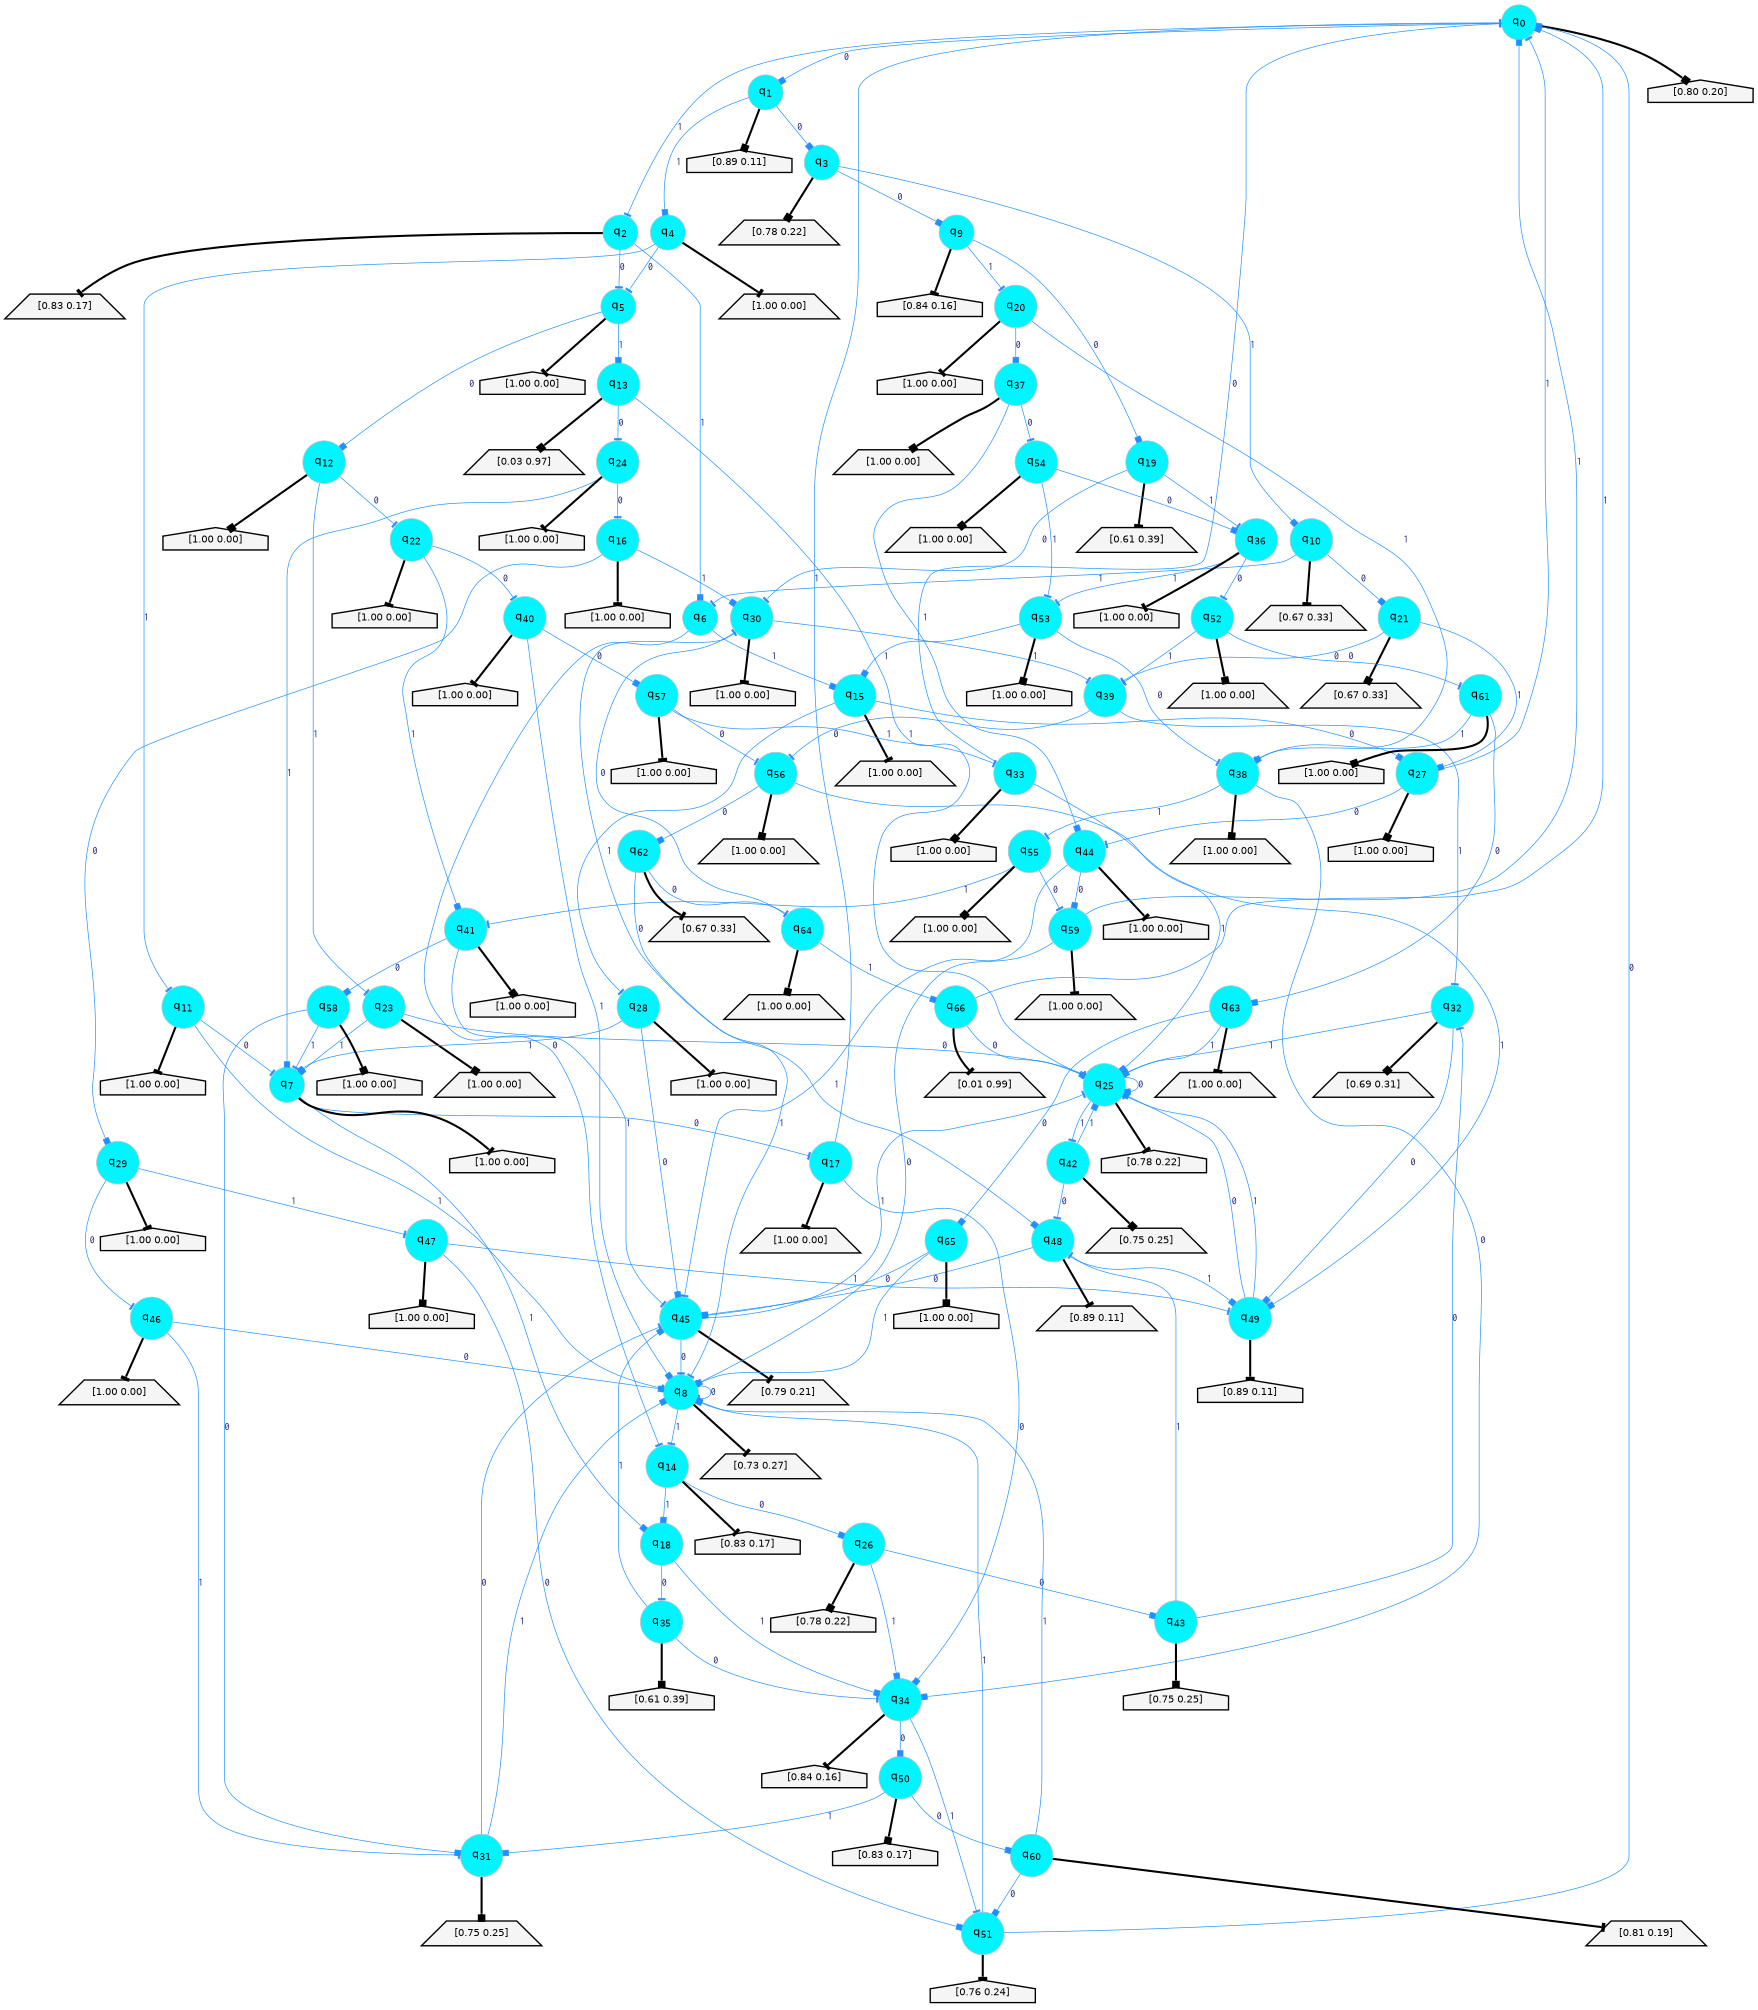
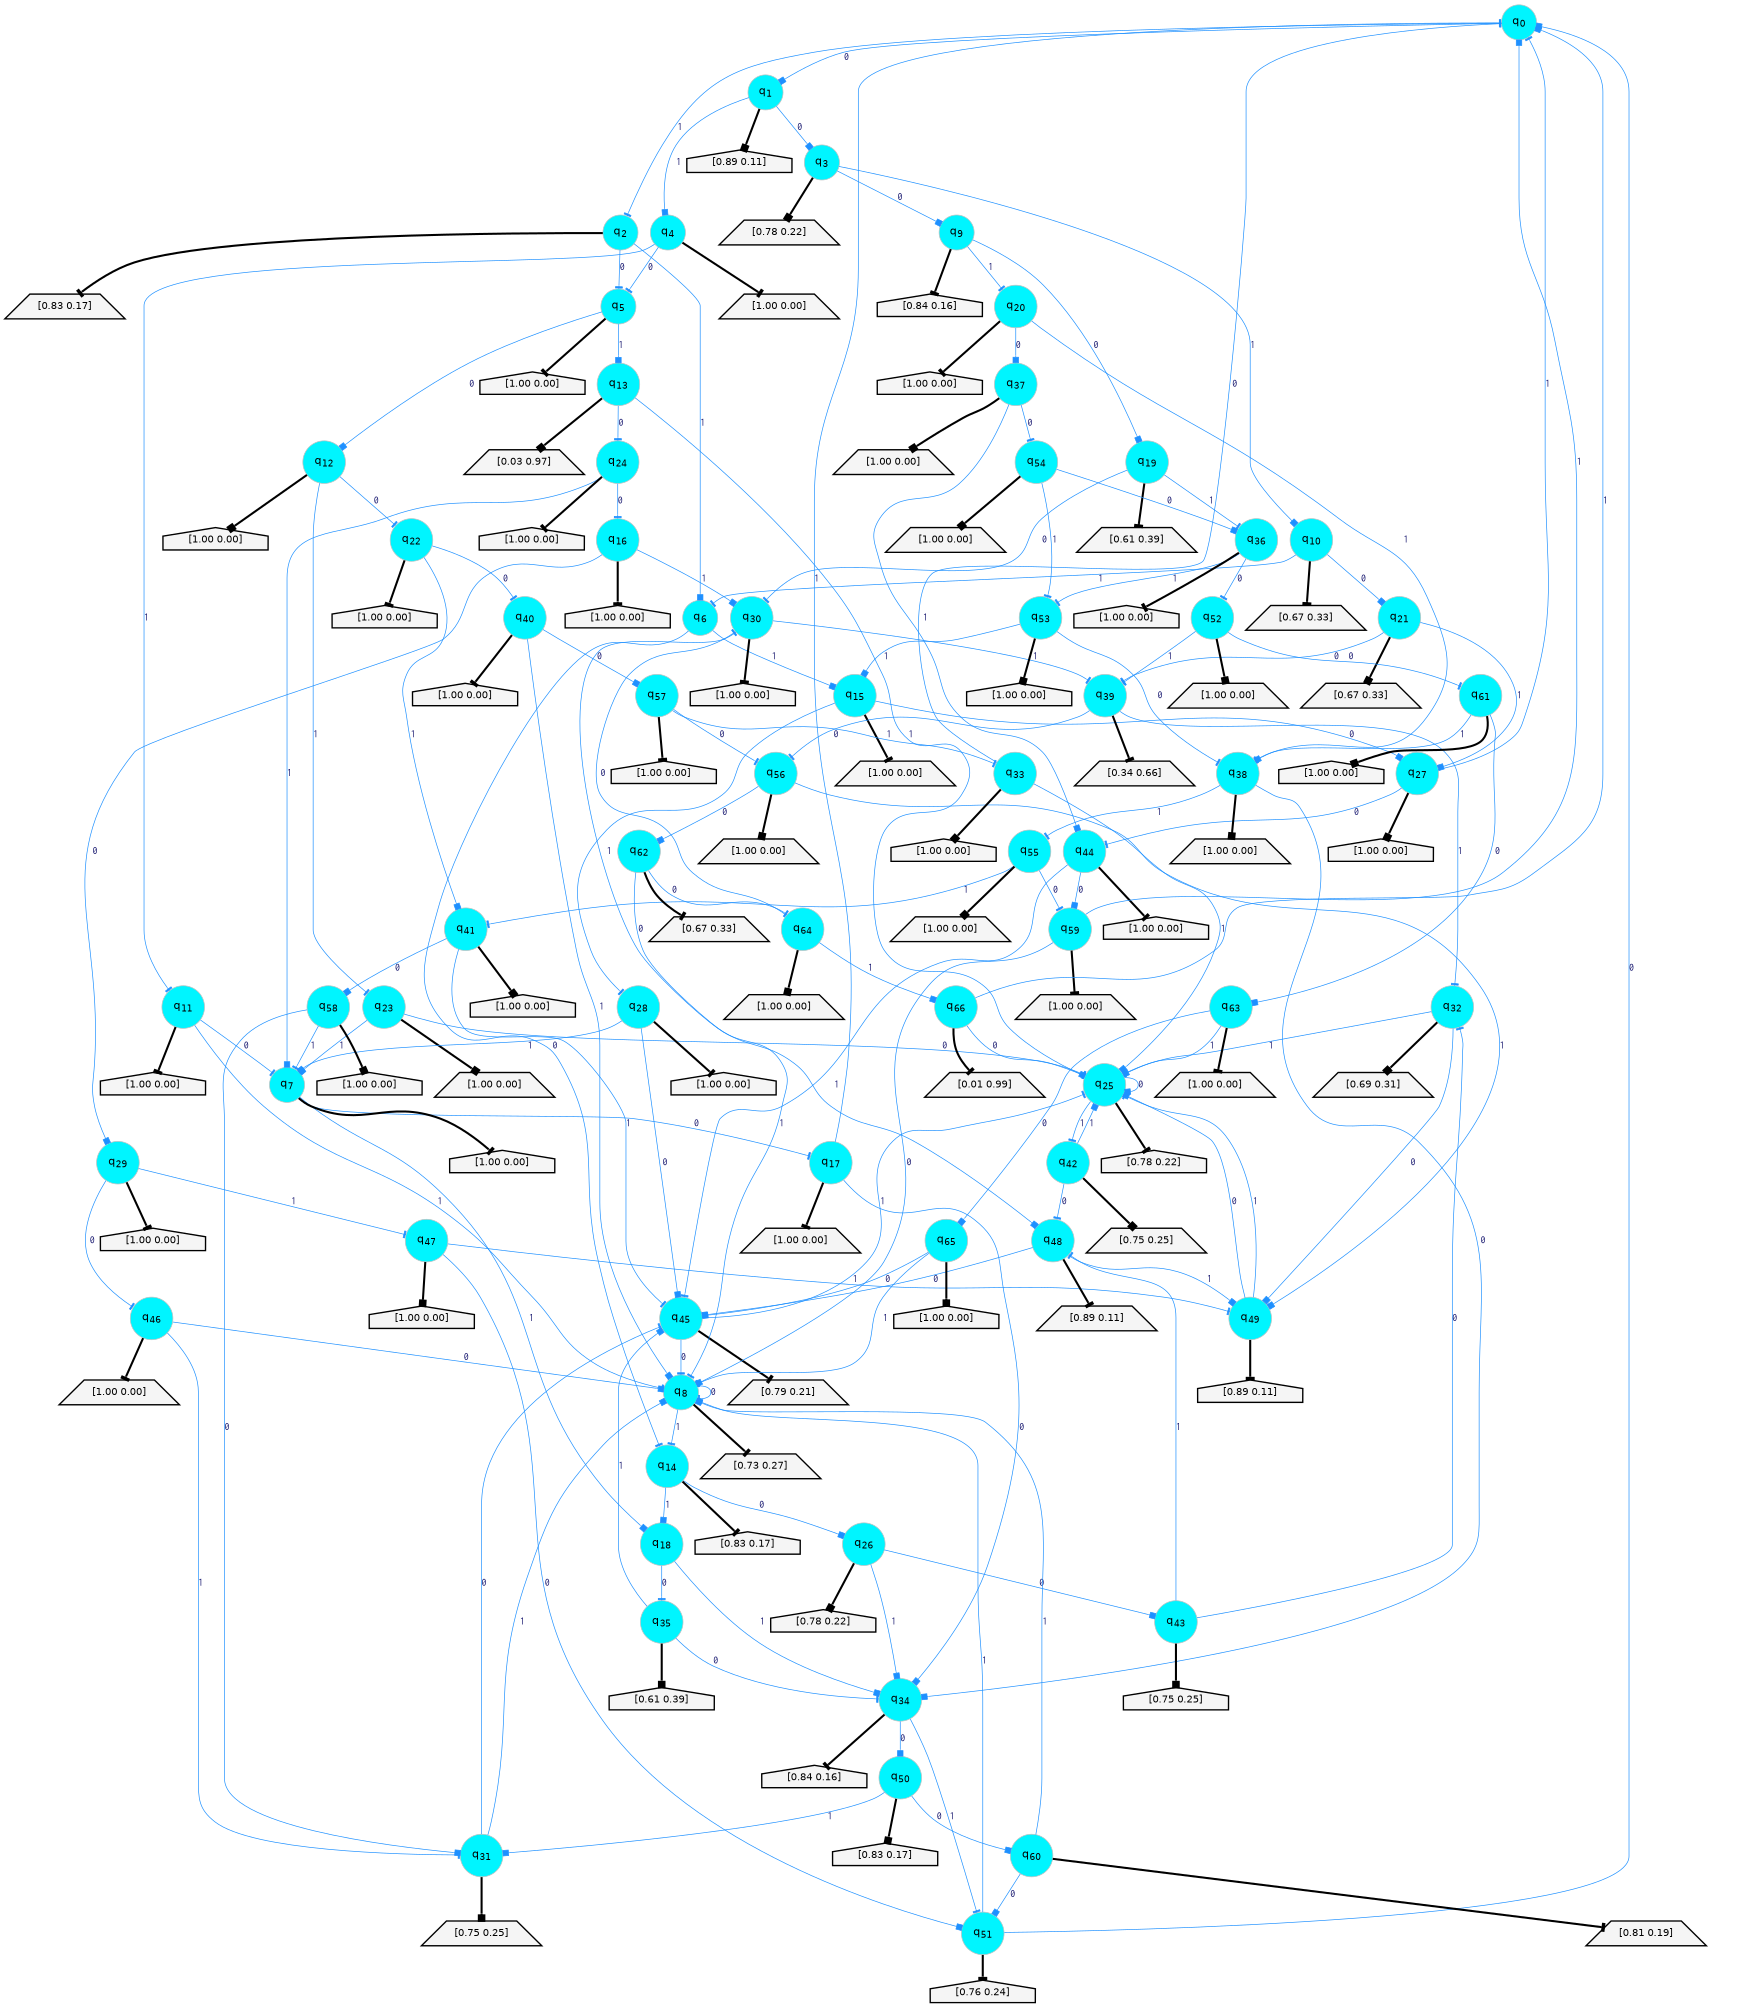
(1701, 92) -> none
none -> (1135, 774)
